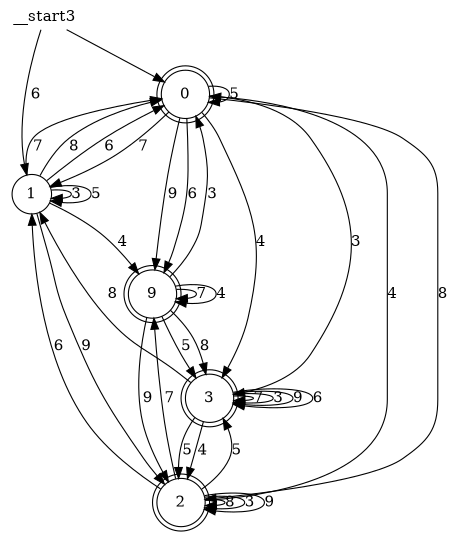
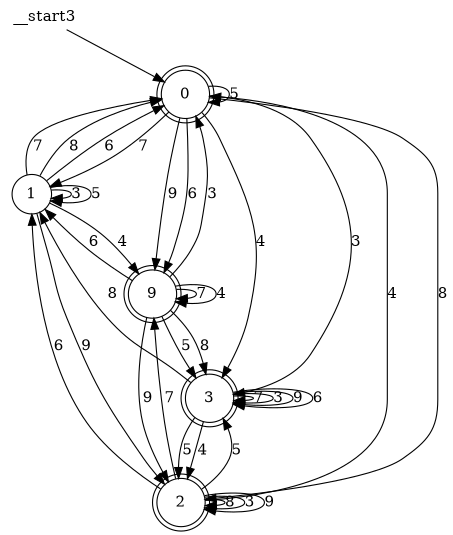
(25, 96) -> (91, 252)
